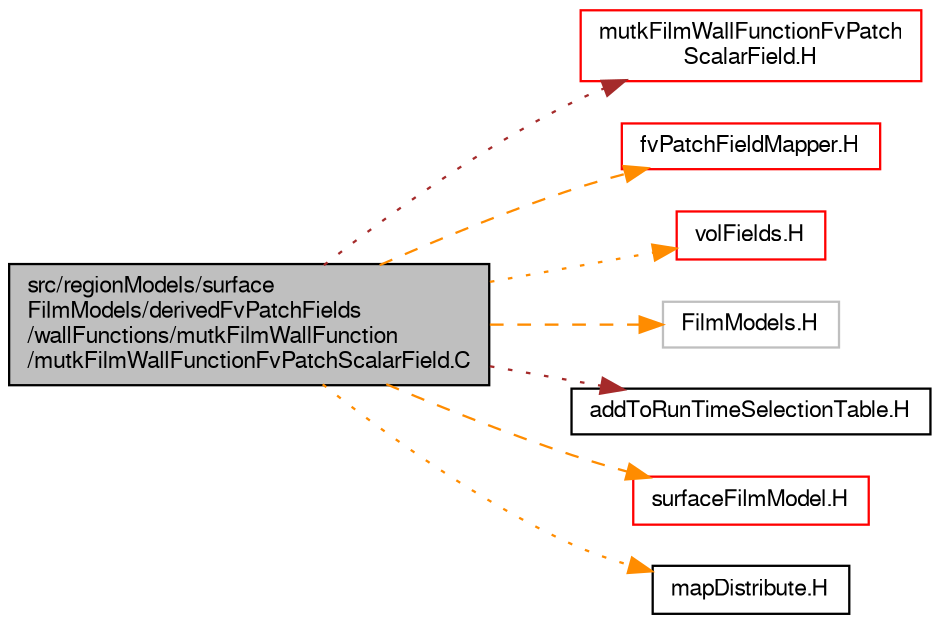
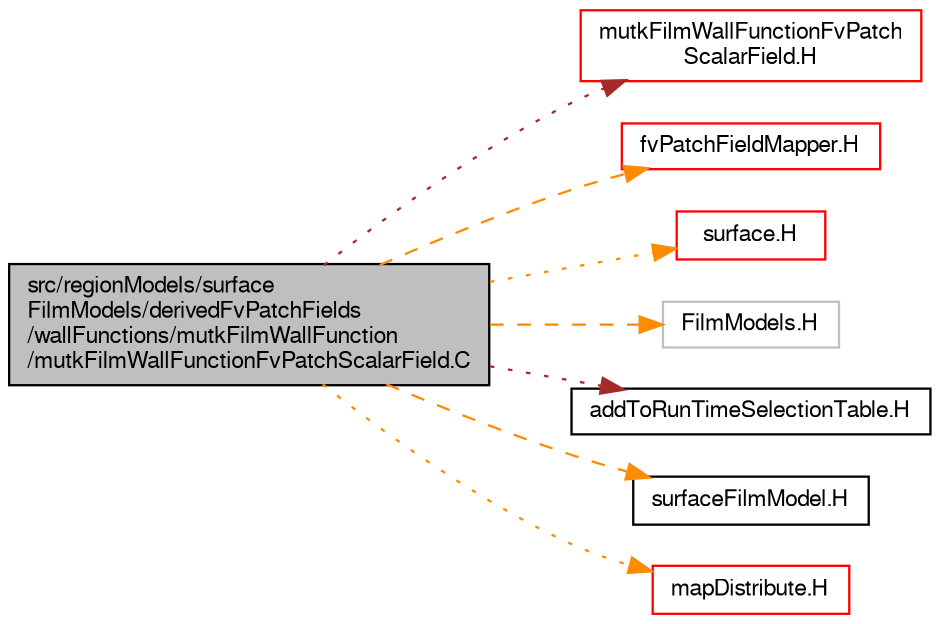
(751, 235) -> (751, 235)
(751, 501) -> (751, 501)
(751, 590) -> (751, 590)
